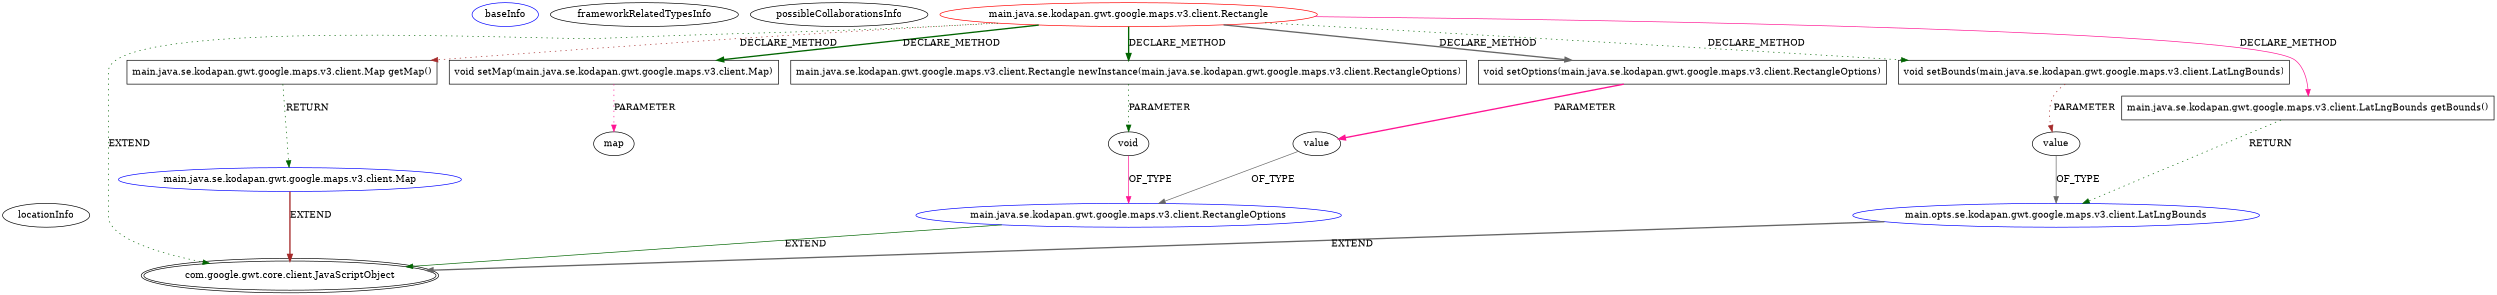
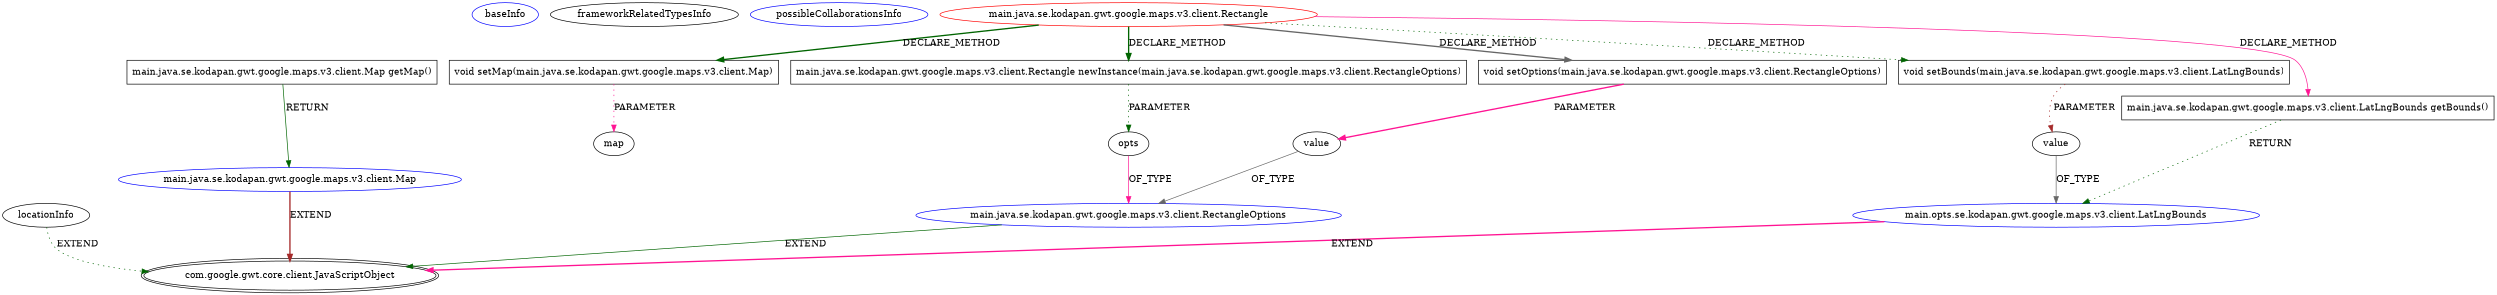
(839, 15) -> (839, 15)
(422, 36) -> (86, 262)
(717, 40) -> none
(286, 122) -> (286, 122)
(1129, 144) -> (1129, 144)
(1159, 246) -> (1159, 246)
